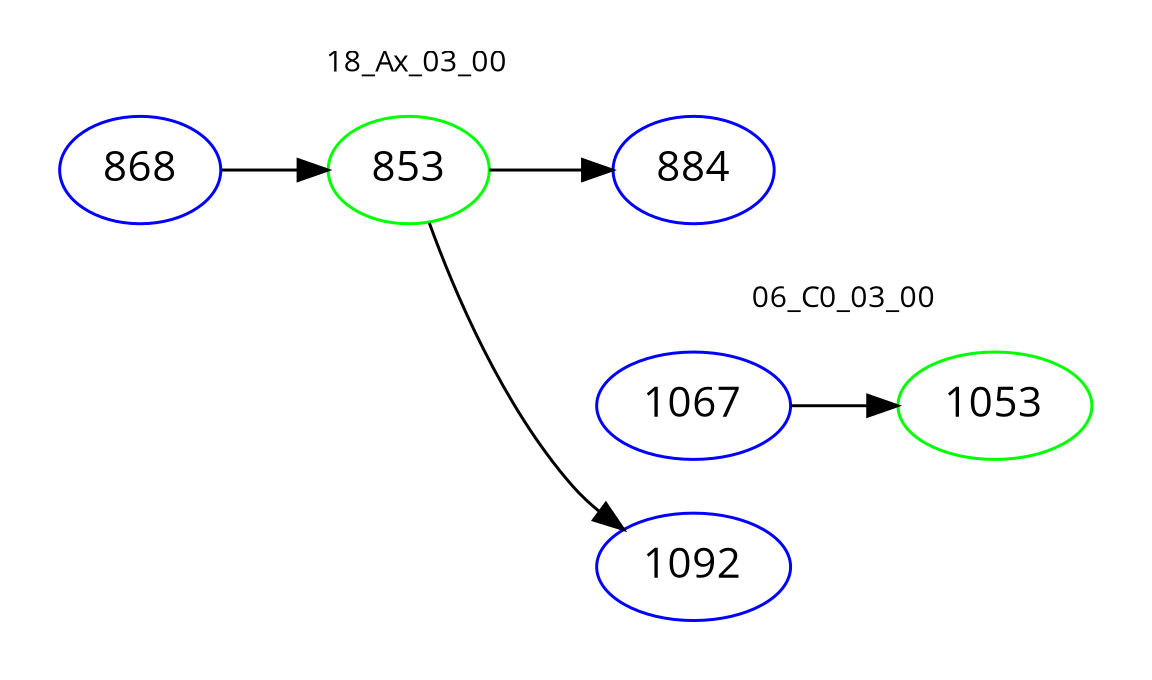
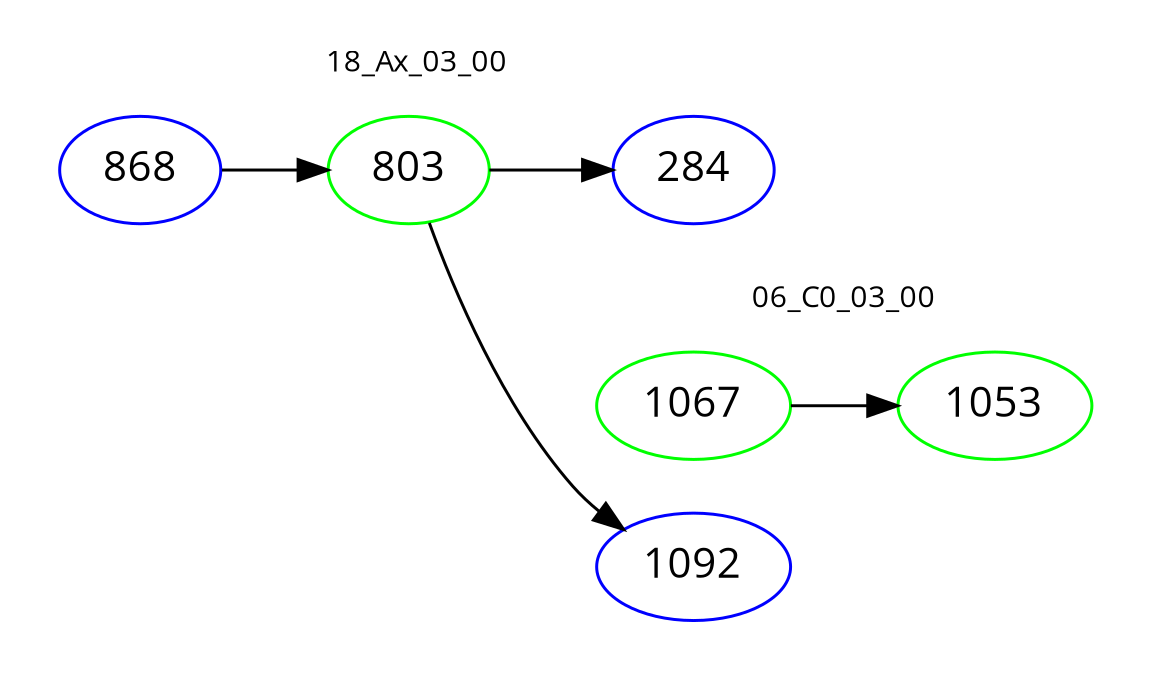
(409, 170) -> (409, 170)
(694, 170) -> (694, 170)
(694, 406) -> (694, 406)
